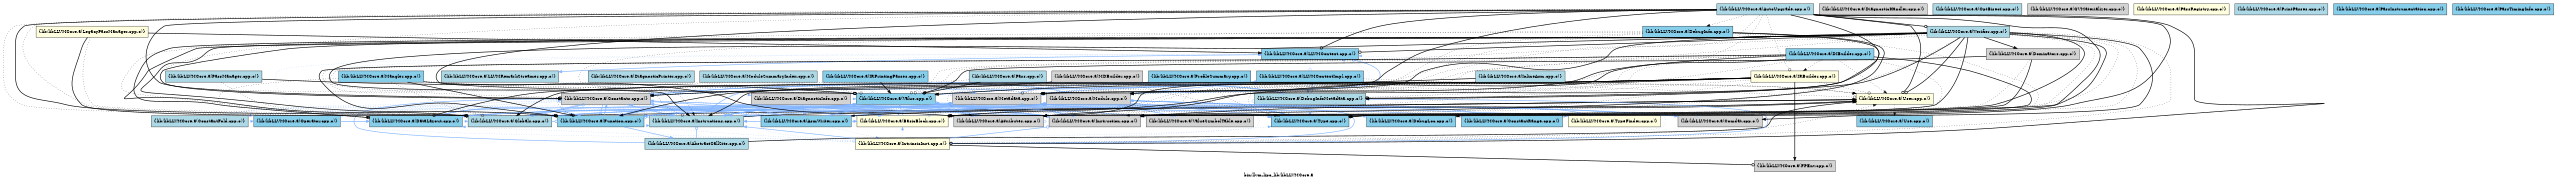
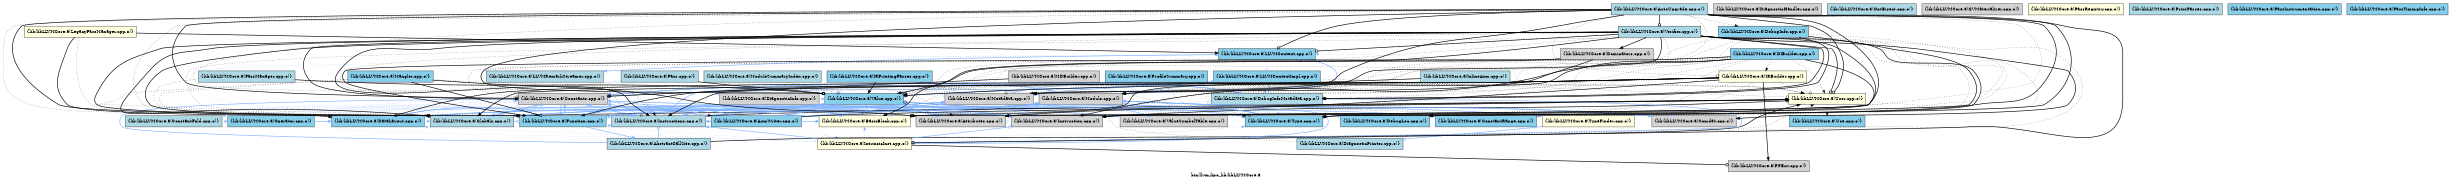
(1108, 105) -> none
(1108, 106) -> (1494, 131)
